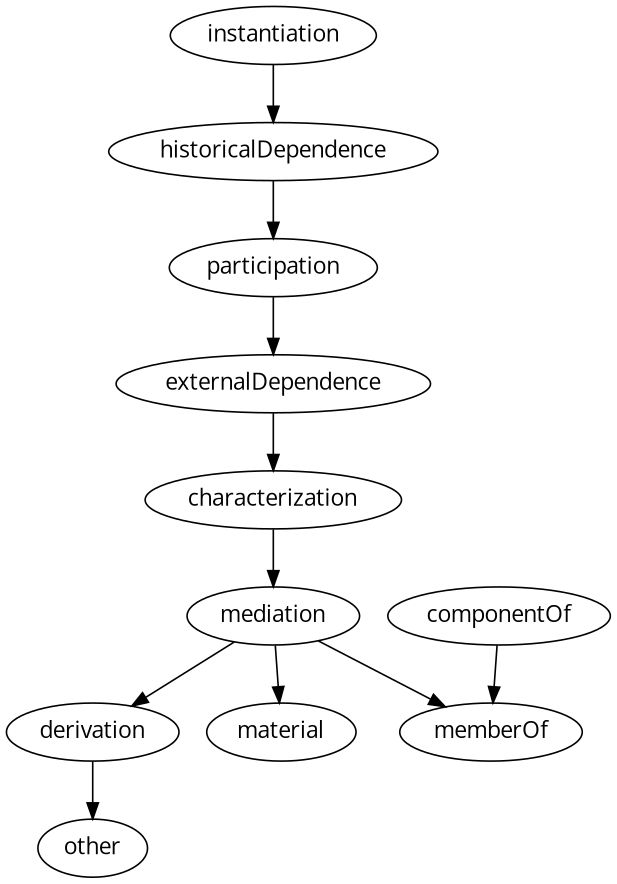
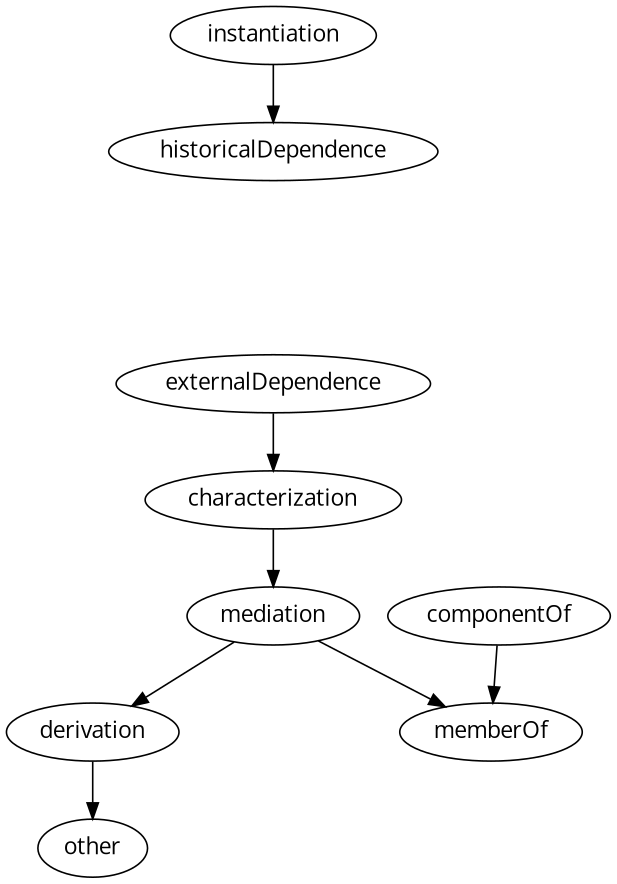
(273, 268) -> none
(281, 732) -> none
